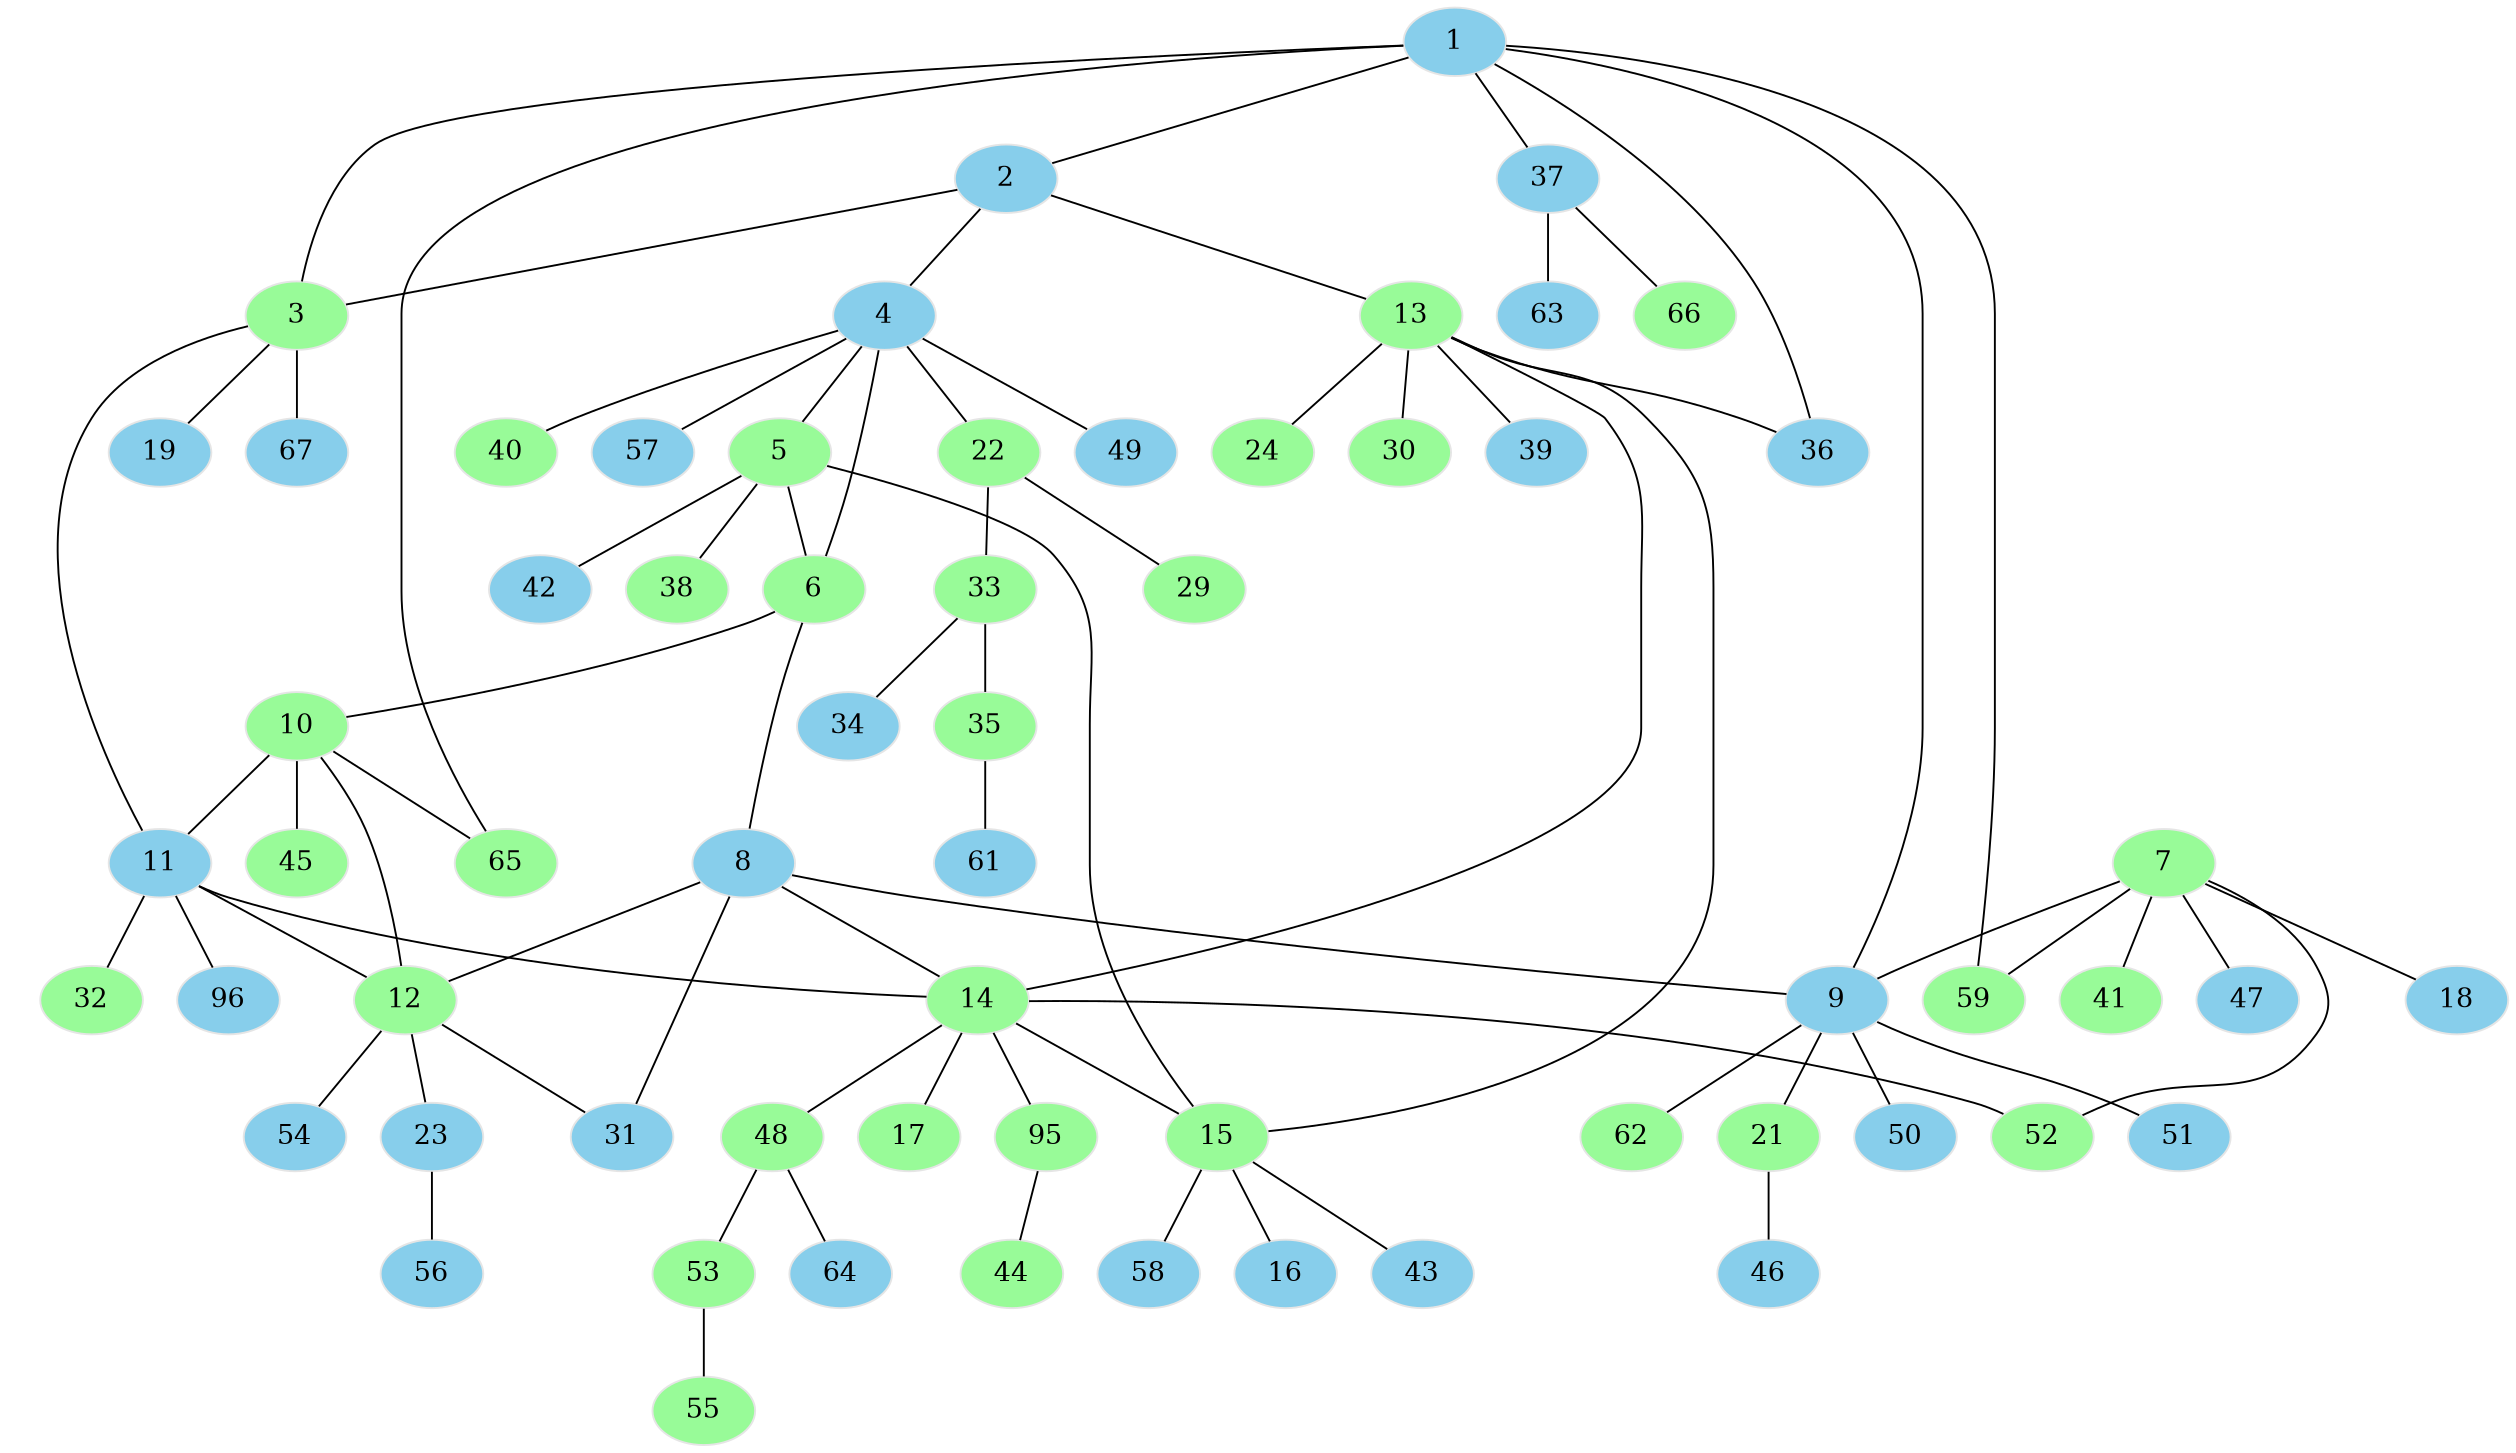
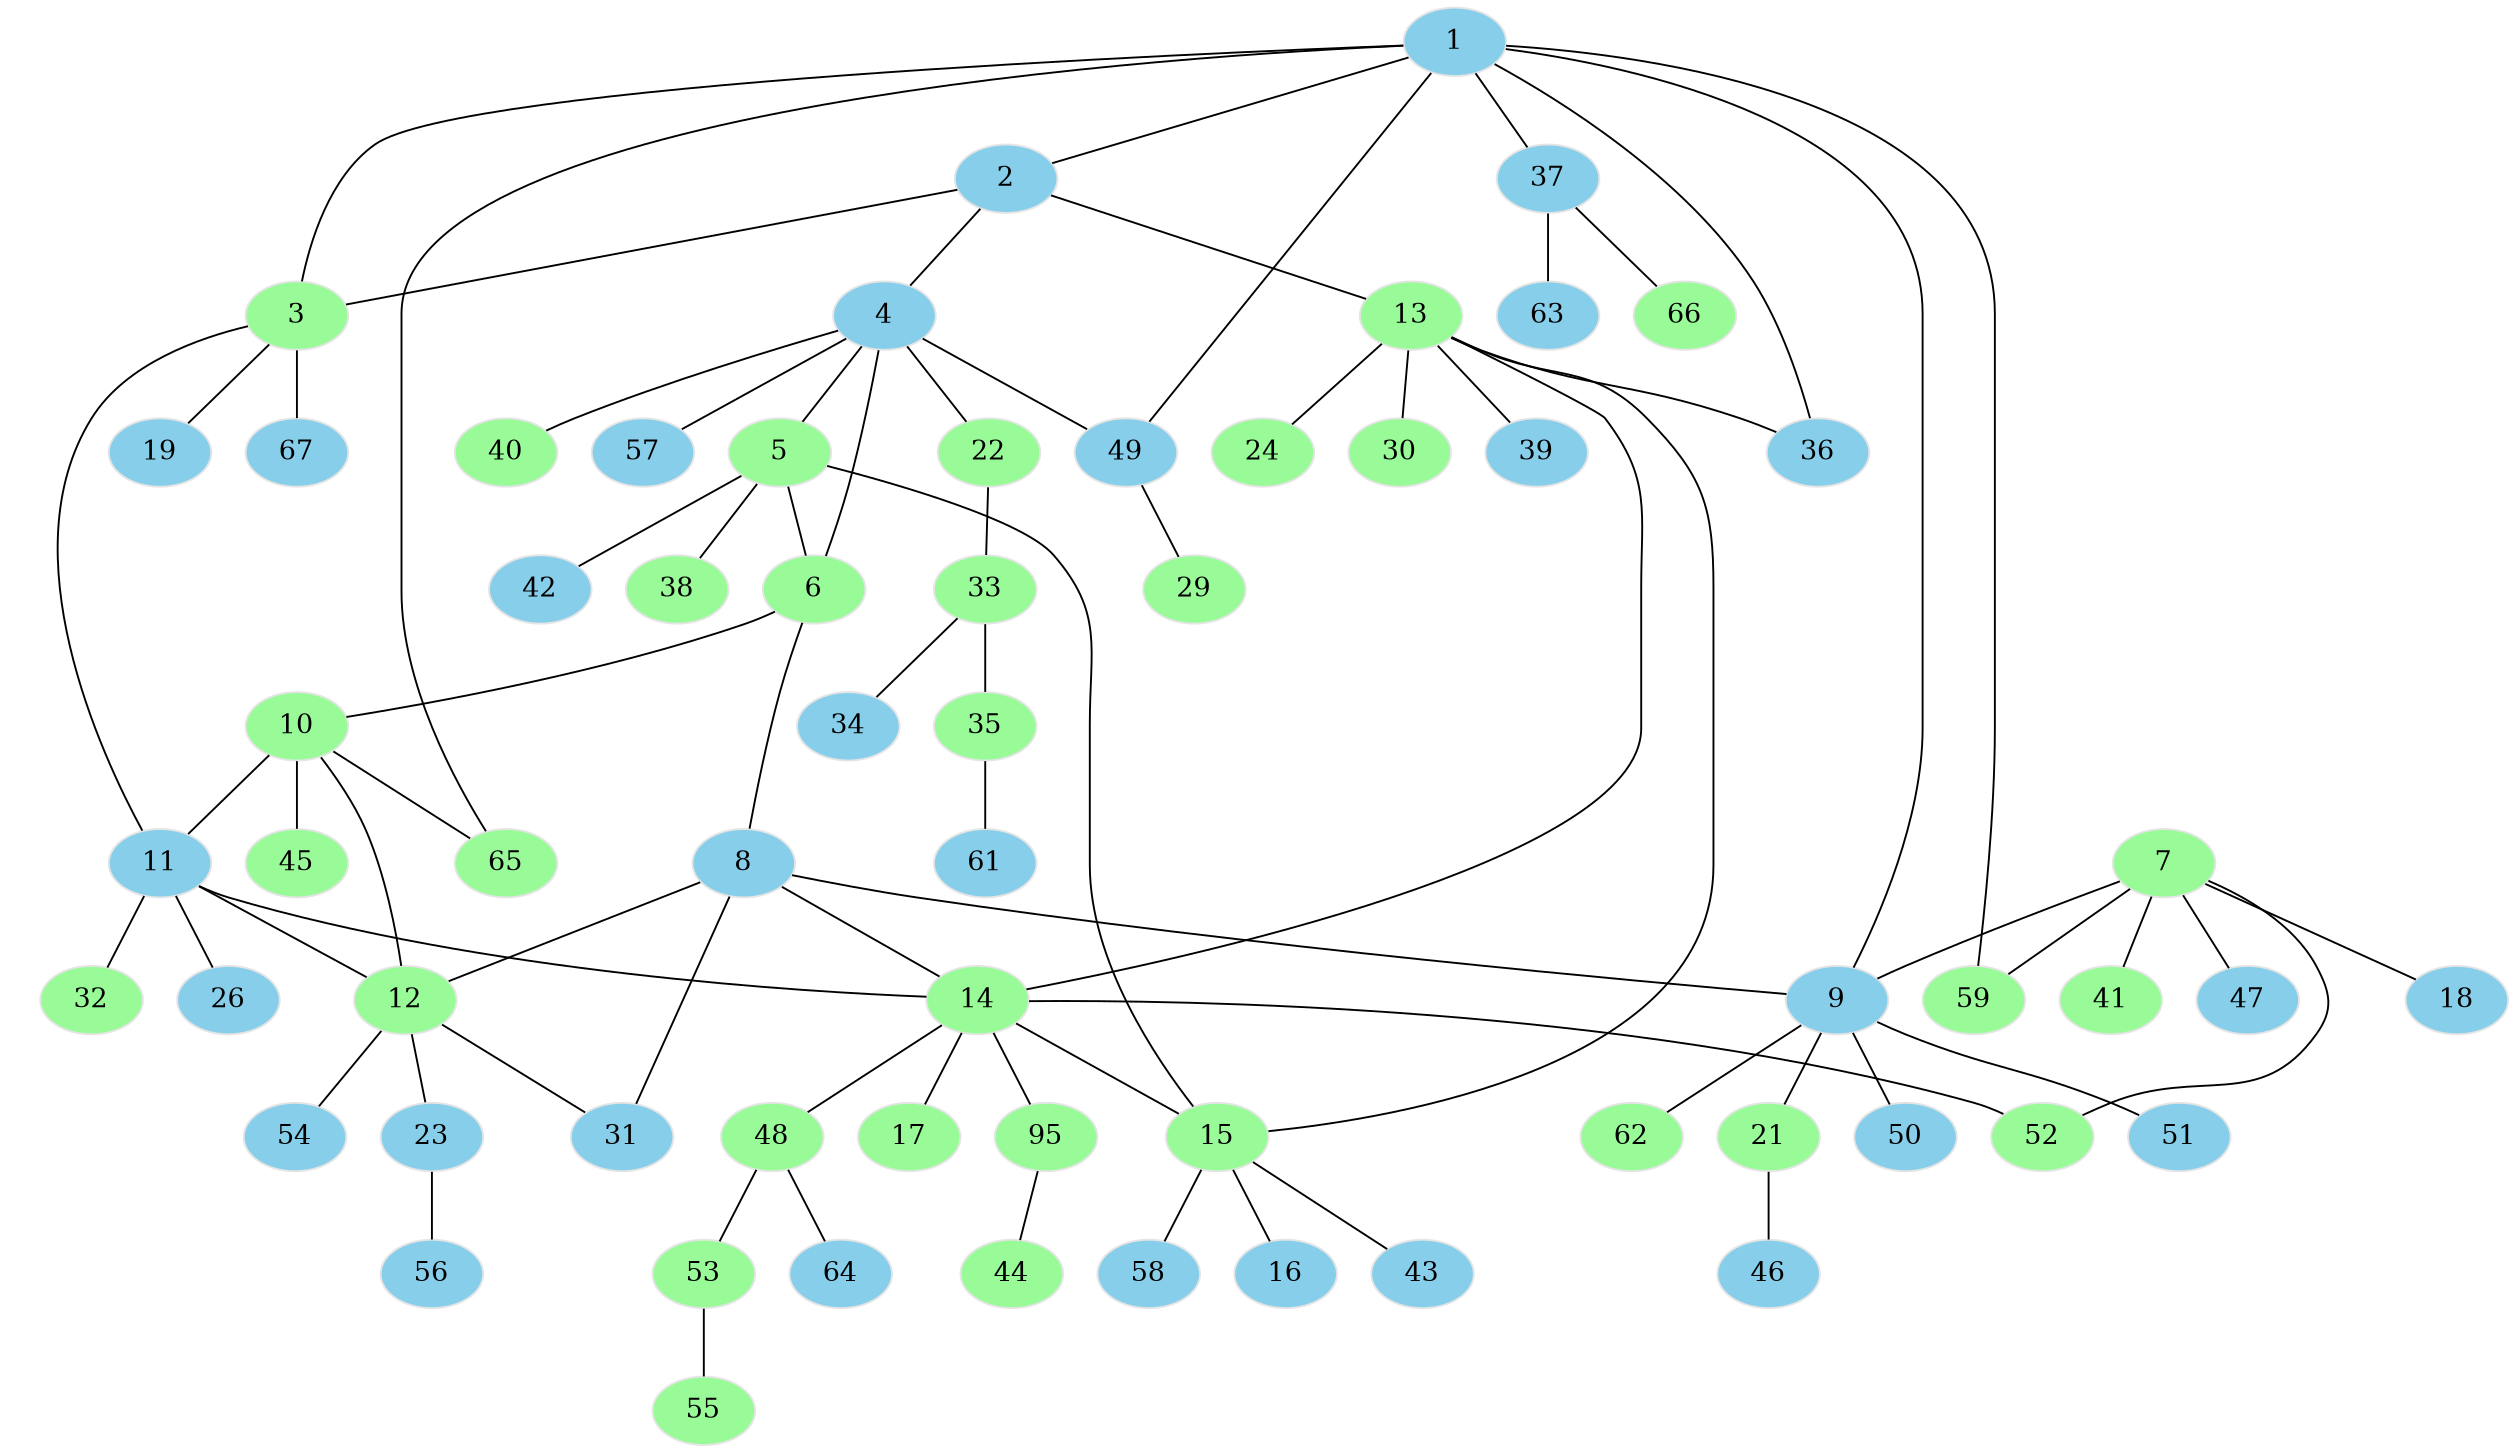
none -> (1290, 247)
(1092, 521) -> (1160, 521)
(228, 1000) -> (228, 1000)
